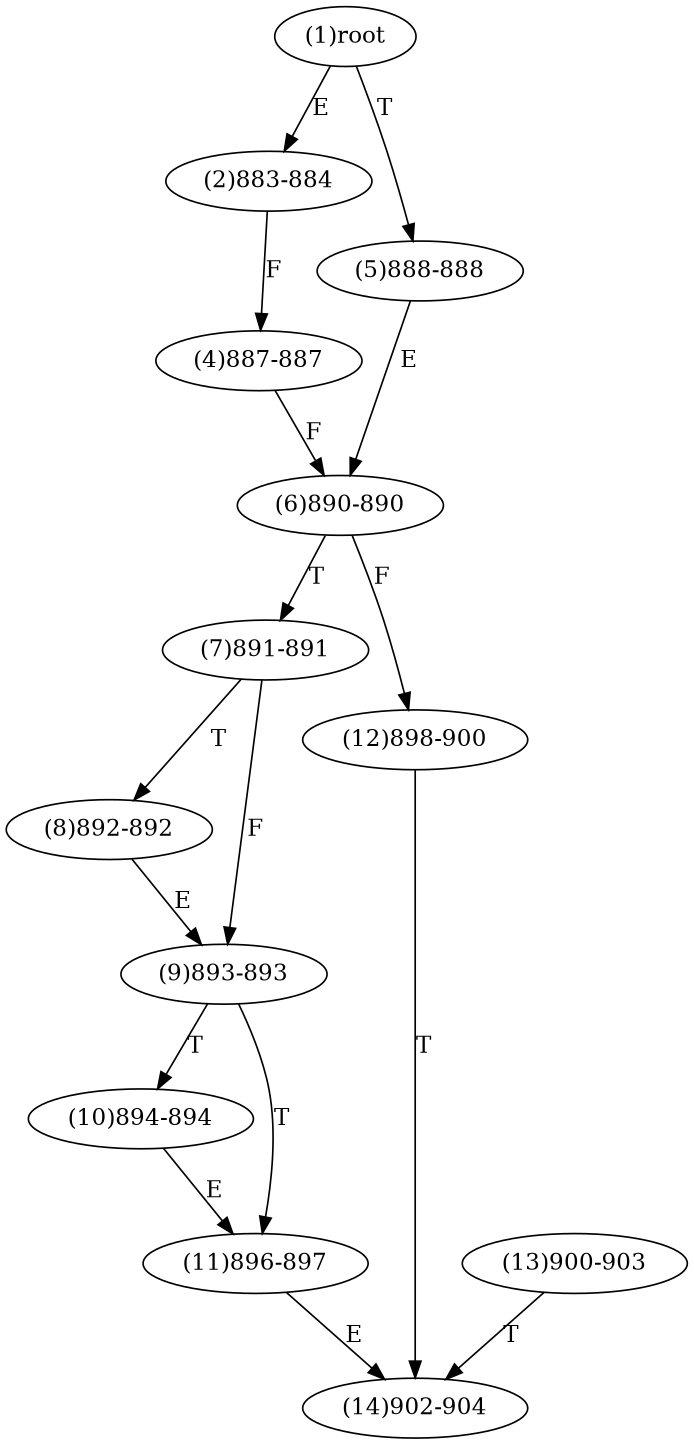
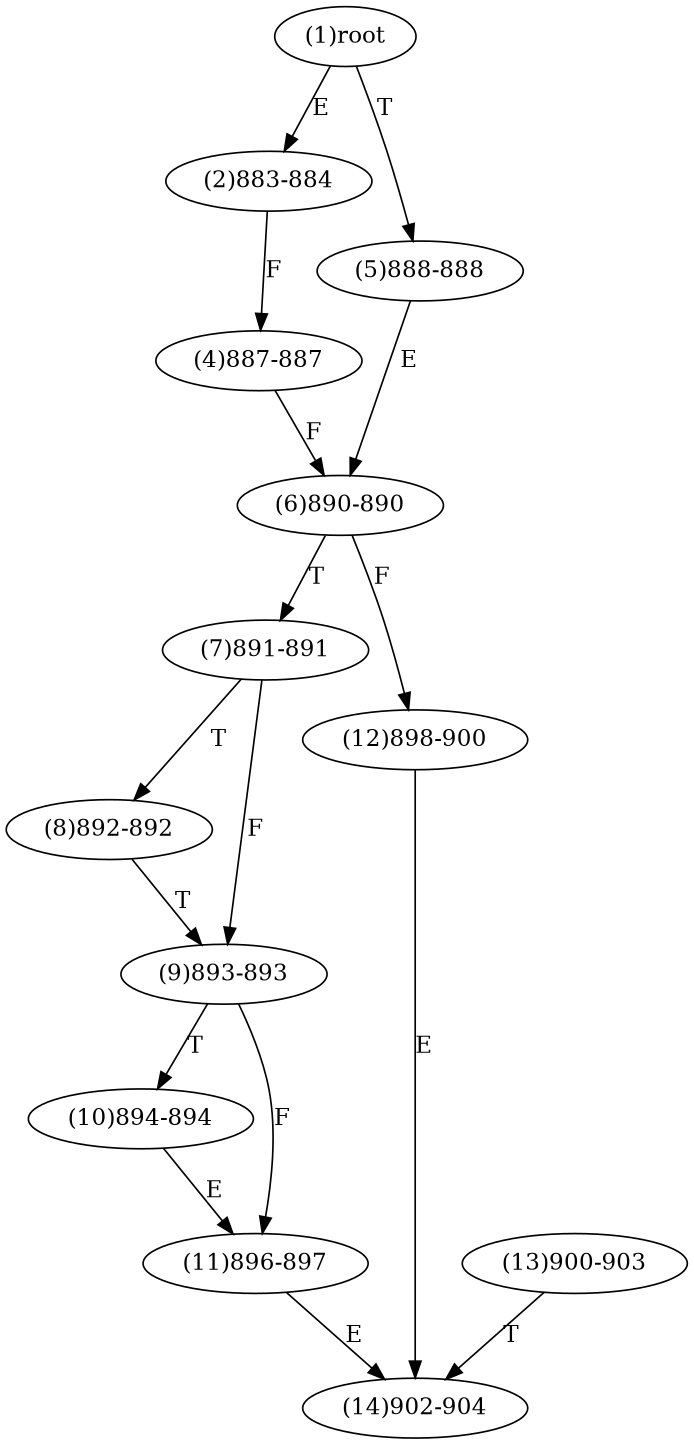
(183, 902) -> (183, 902)
(424, 1047) -> (424, 1047)
(282, 1119) -> (282, 1119)
